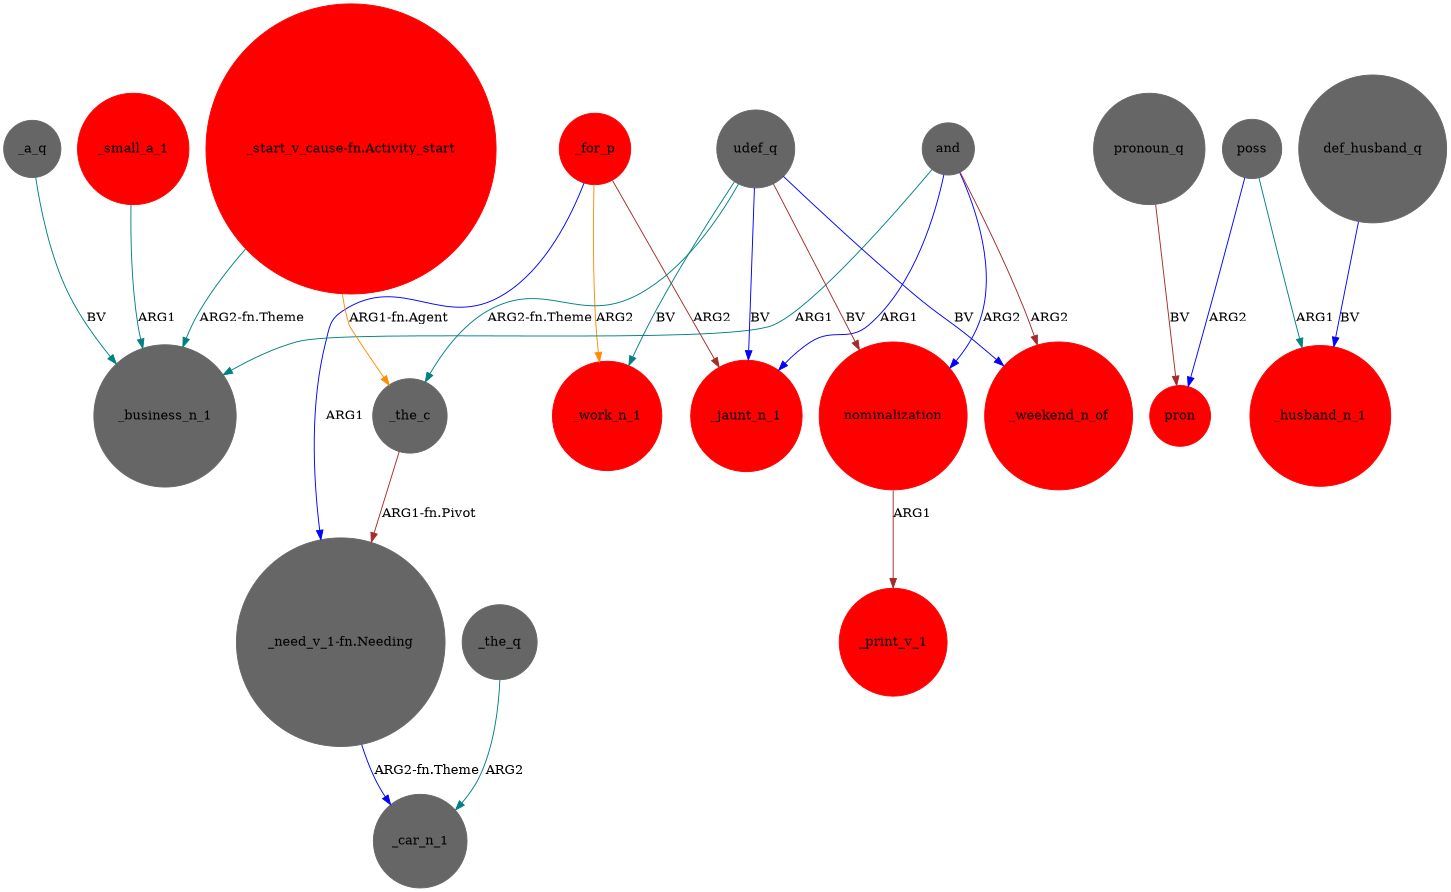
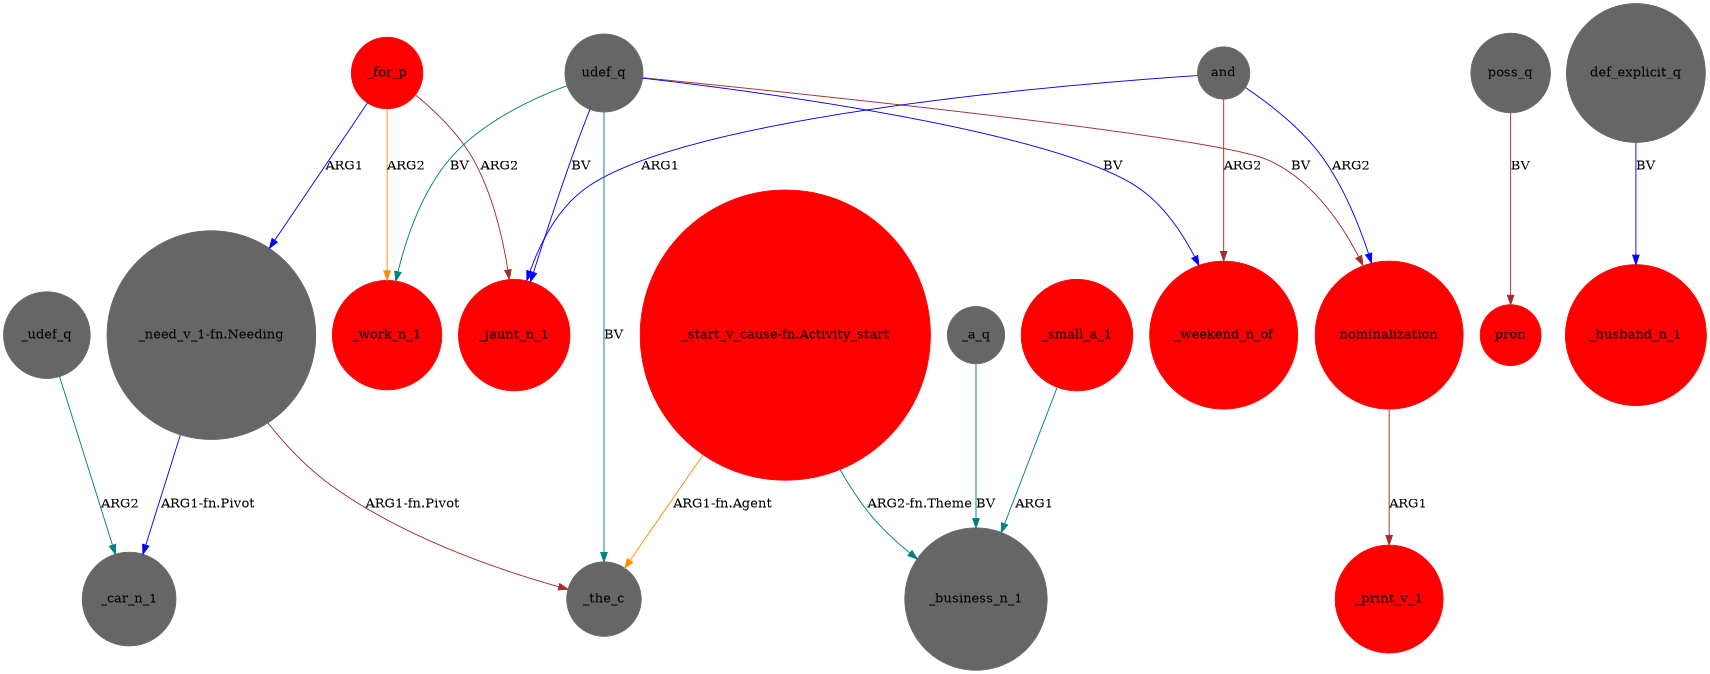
(1149, 149) -> (1511, 73)
(1252, 149) -> none
(1373, 149) -> (1636, 73)
(540, 318) -> (614, 335)
(611, 336) -> none
(387, 492) -> (400, 527)
(500, 642) -> (47, 335)
(427, 771) -> (208, 504)
